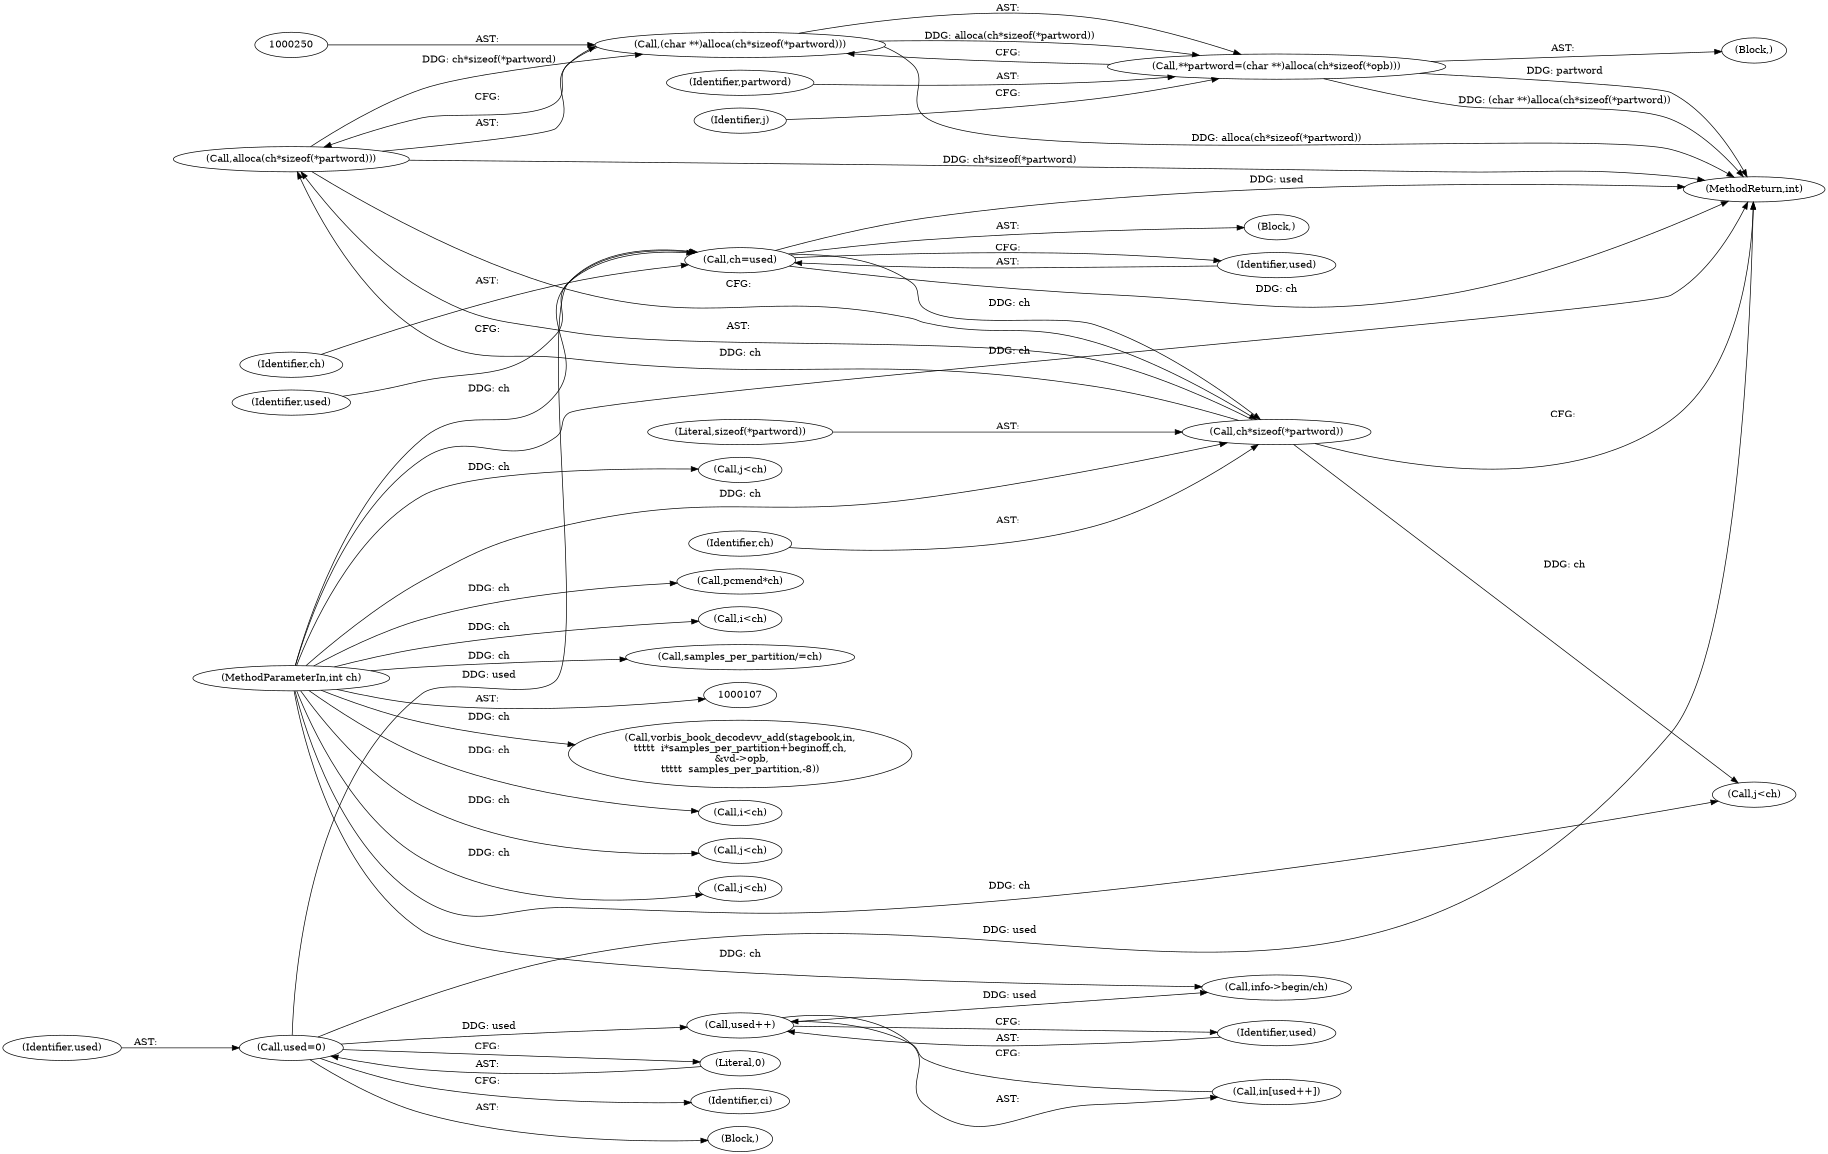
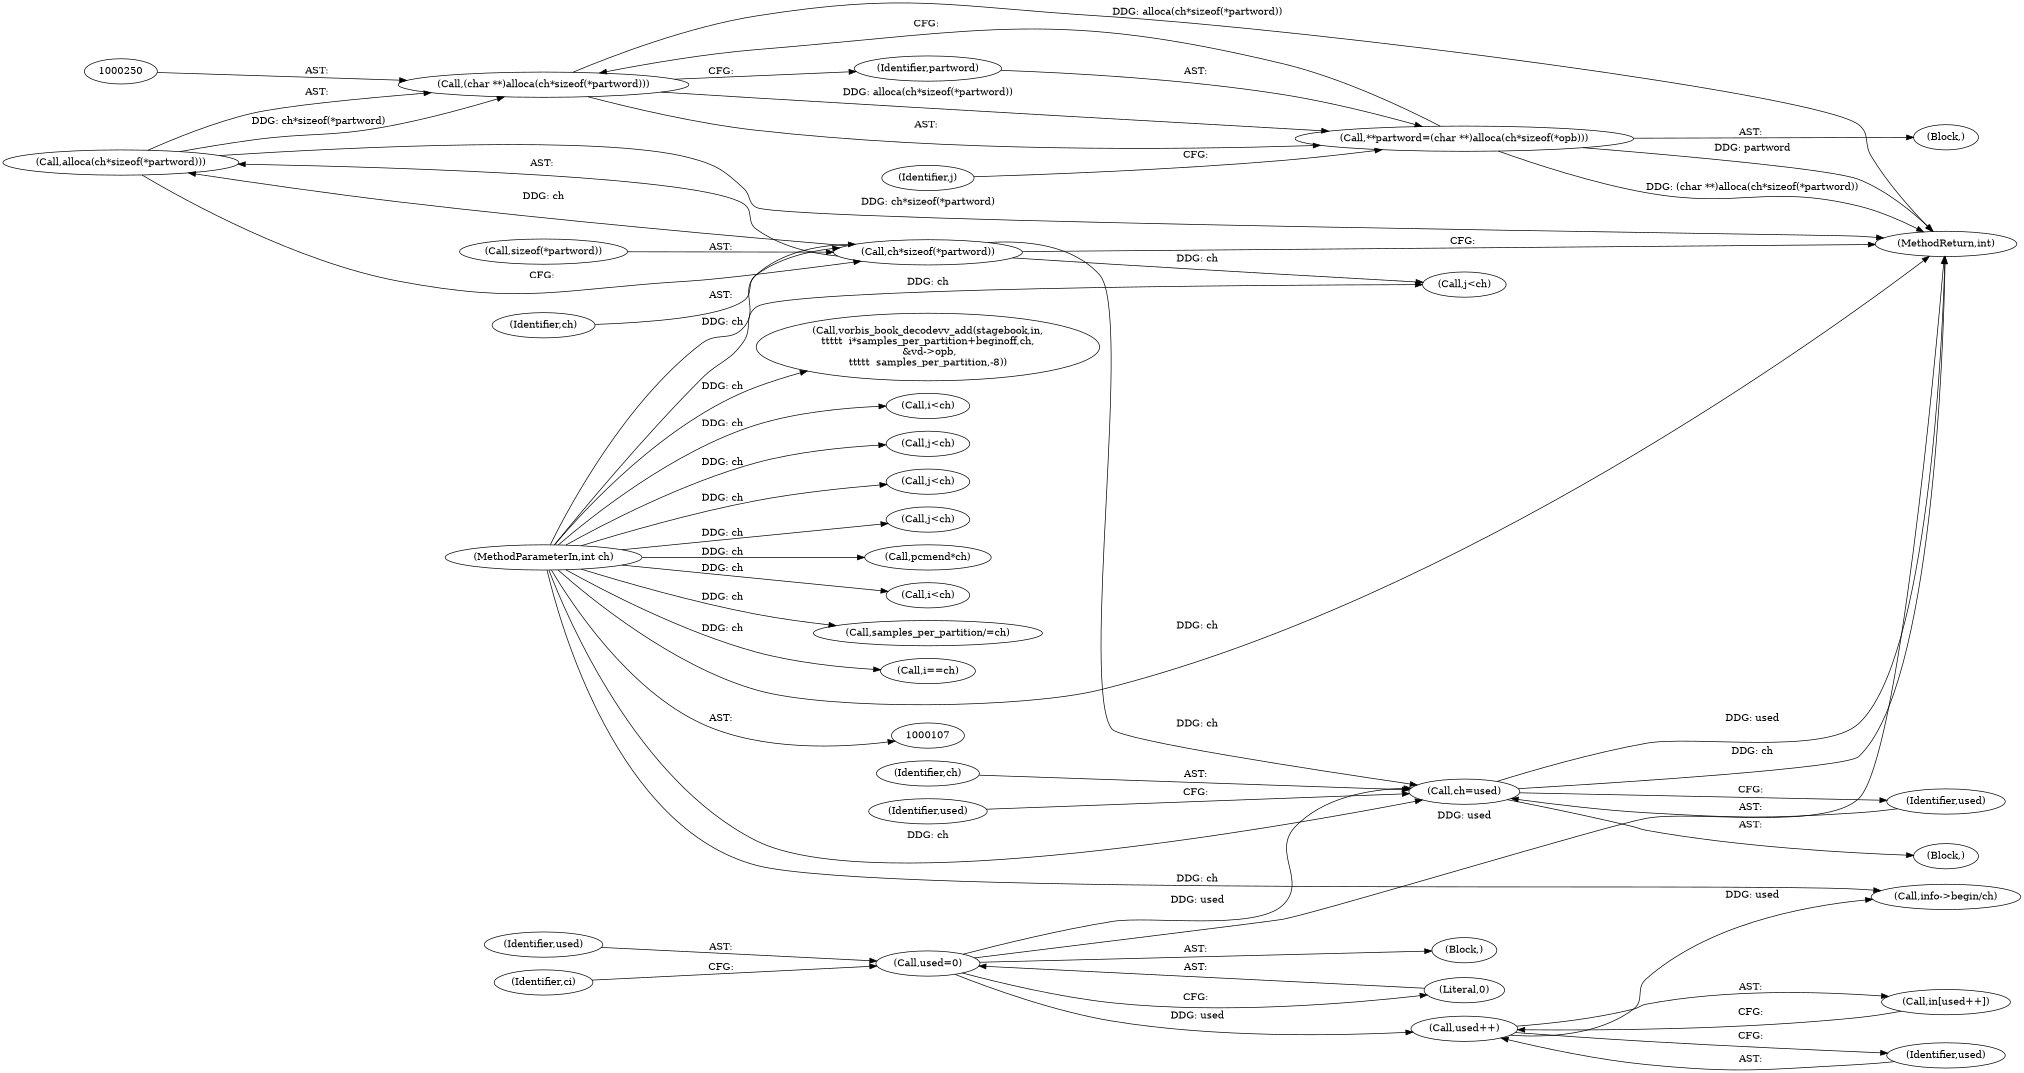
(480, 115) -> (762, 76)
(1023, 320) -> (1102, 594)
(740, 432) -> (544, 252)
none -> (928, 671)
(500, 1096) -> (731, 973)
